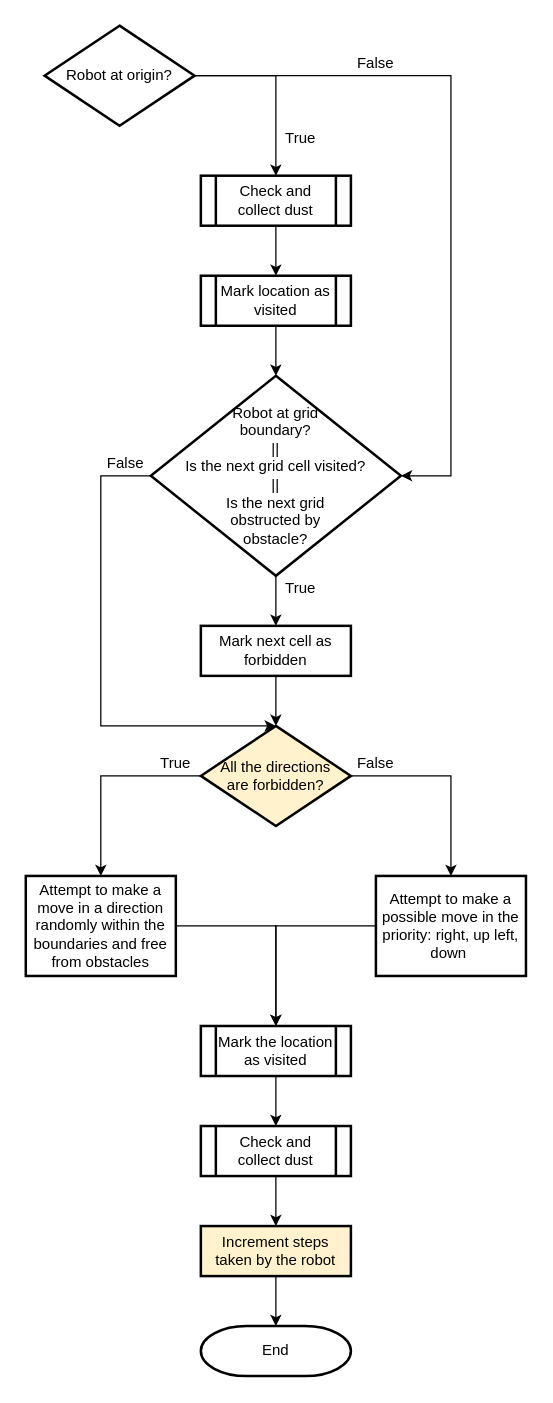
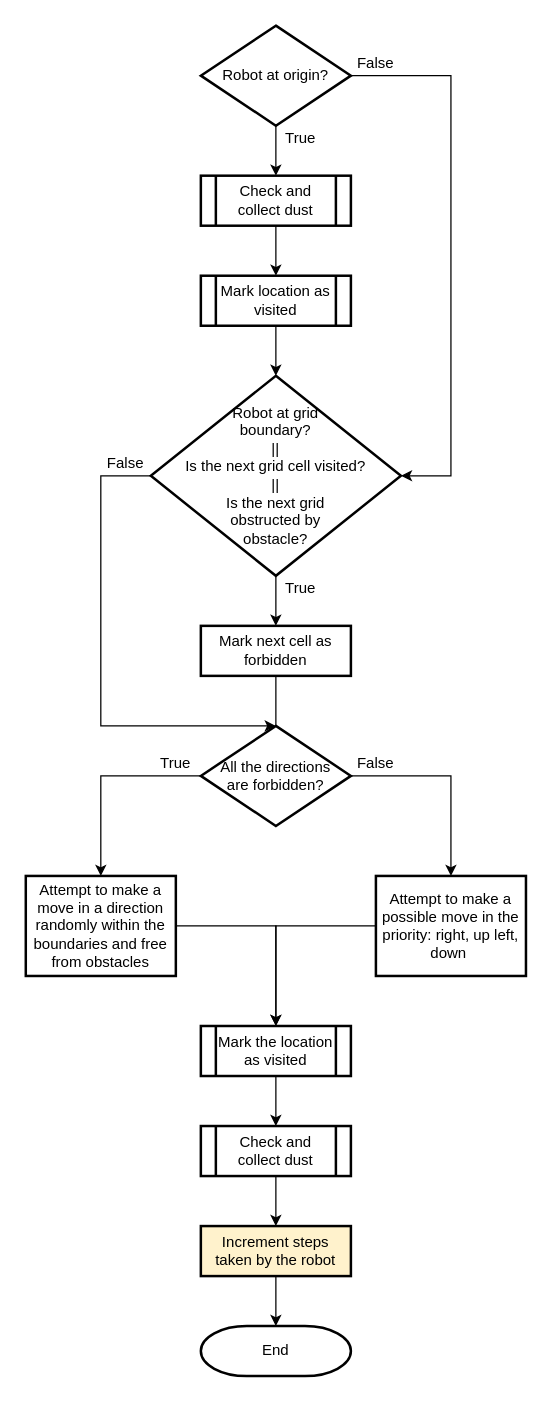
(119, 76) -> (276, 76)
(276, 716) -> (276, 719)
(276, 776) -> (276, 776)
